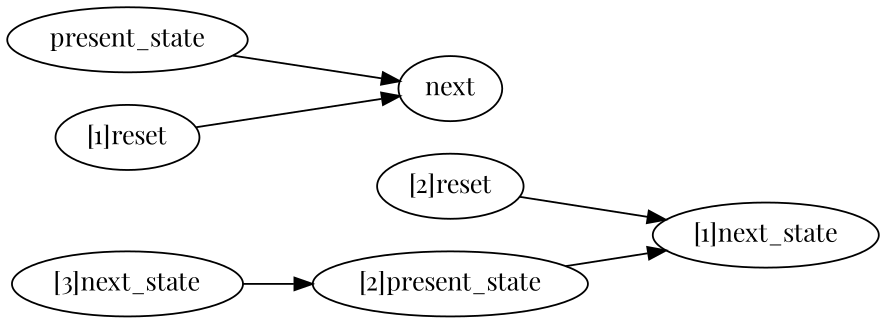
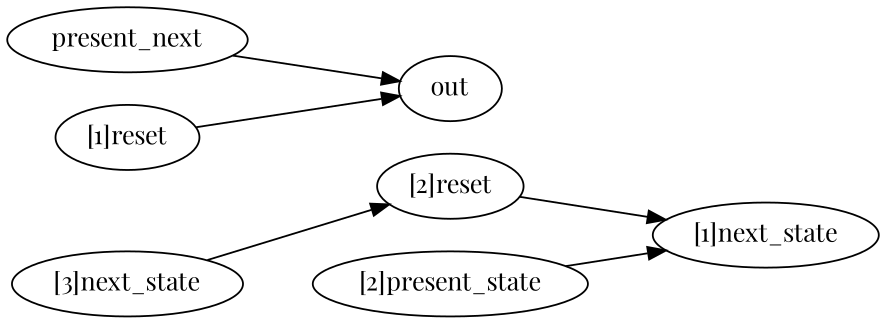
(127, 40) -> (127, 40)
(450, 89) -> (450, 89)
(268, 284) -> (290, 235)
